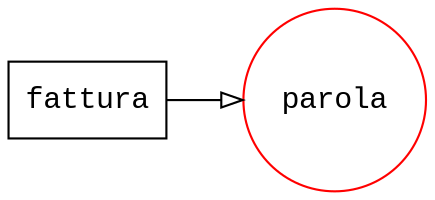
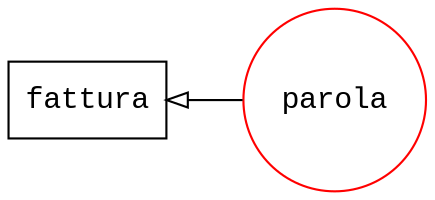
(194, 100) -> (215, 100)
